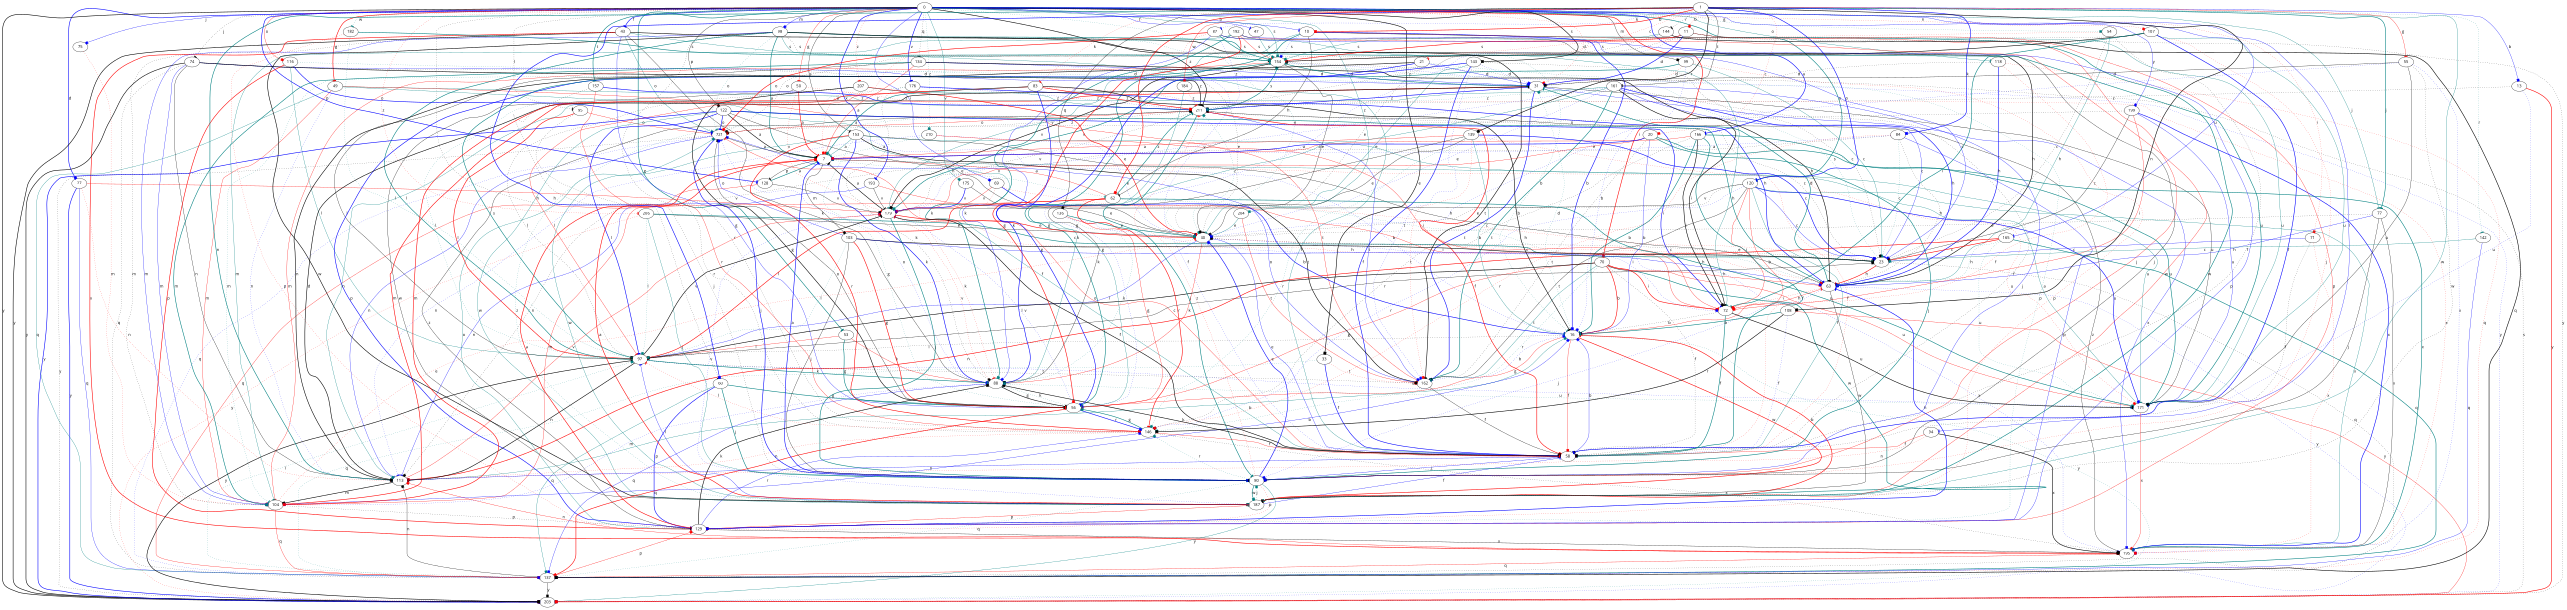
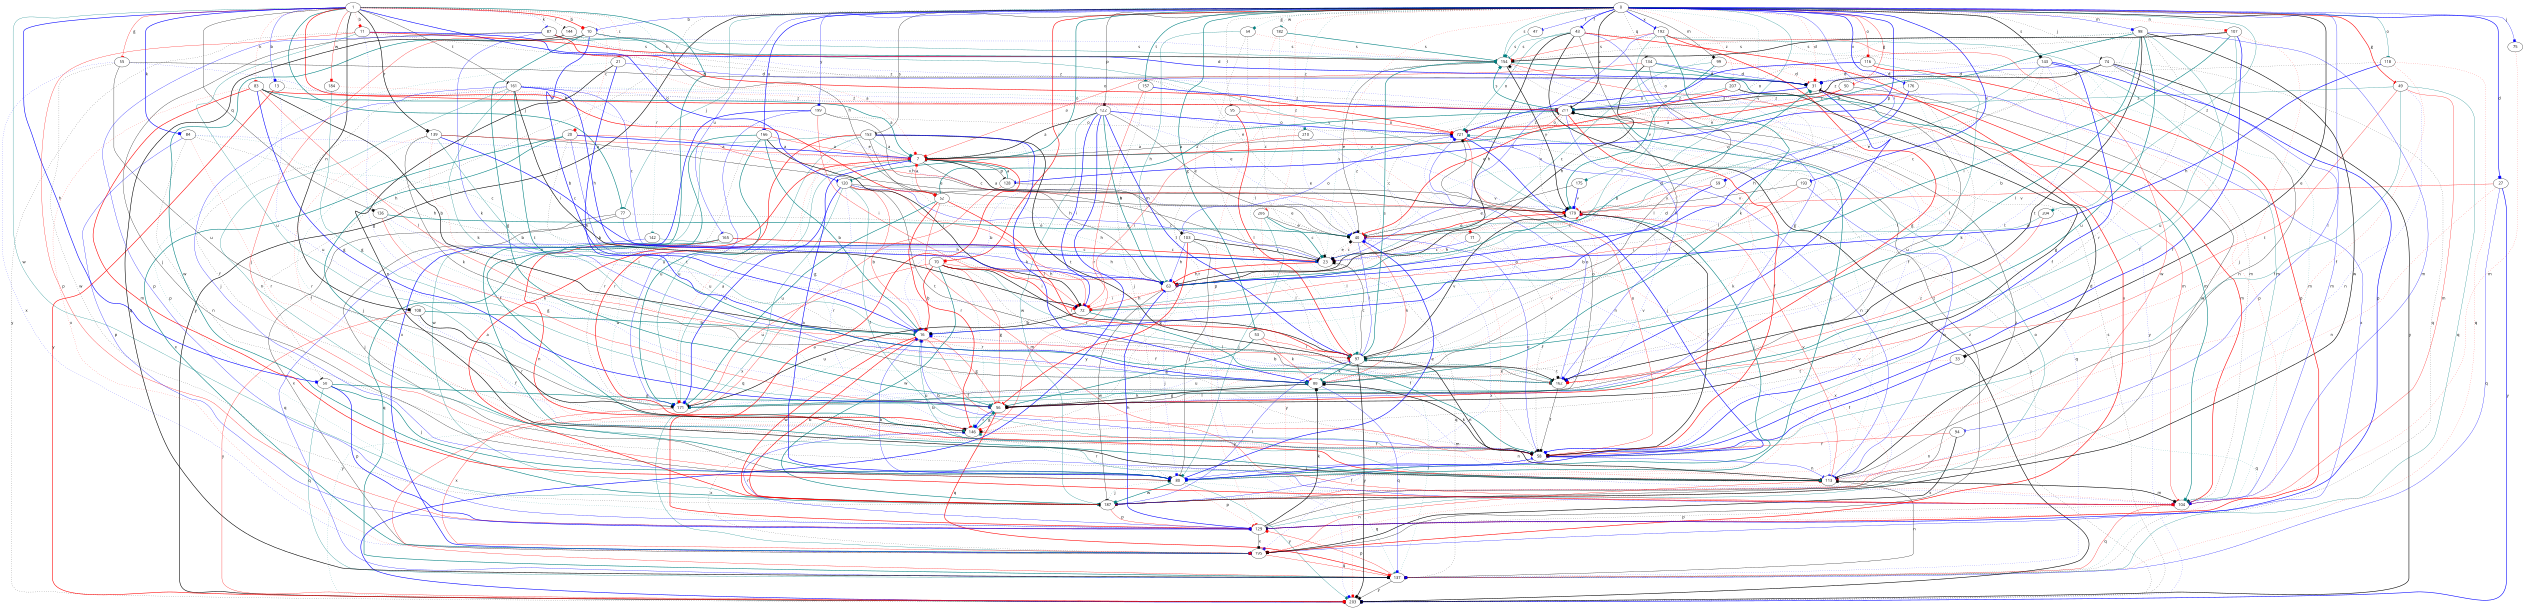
none -> (1640, 19)
